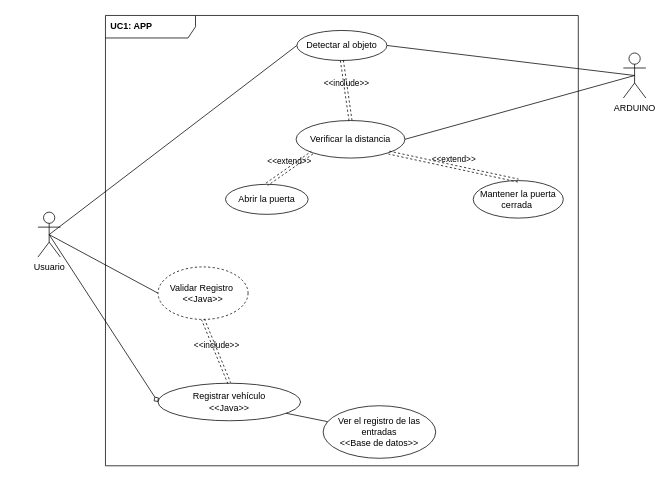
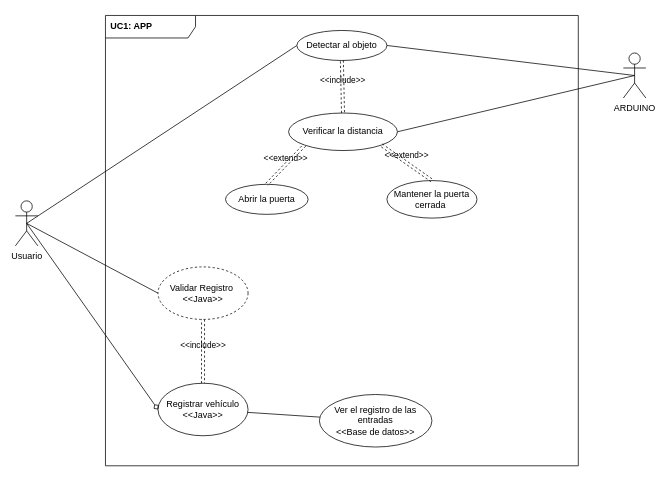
(350, 139) -> (343, 132)
(518, 199) -> (432, 199)
(49, 234) -> (27, 223)
(229, 402) -> (203, 409)
(379, 432) -> (375, 420)
